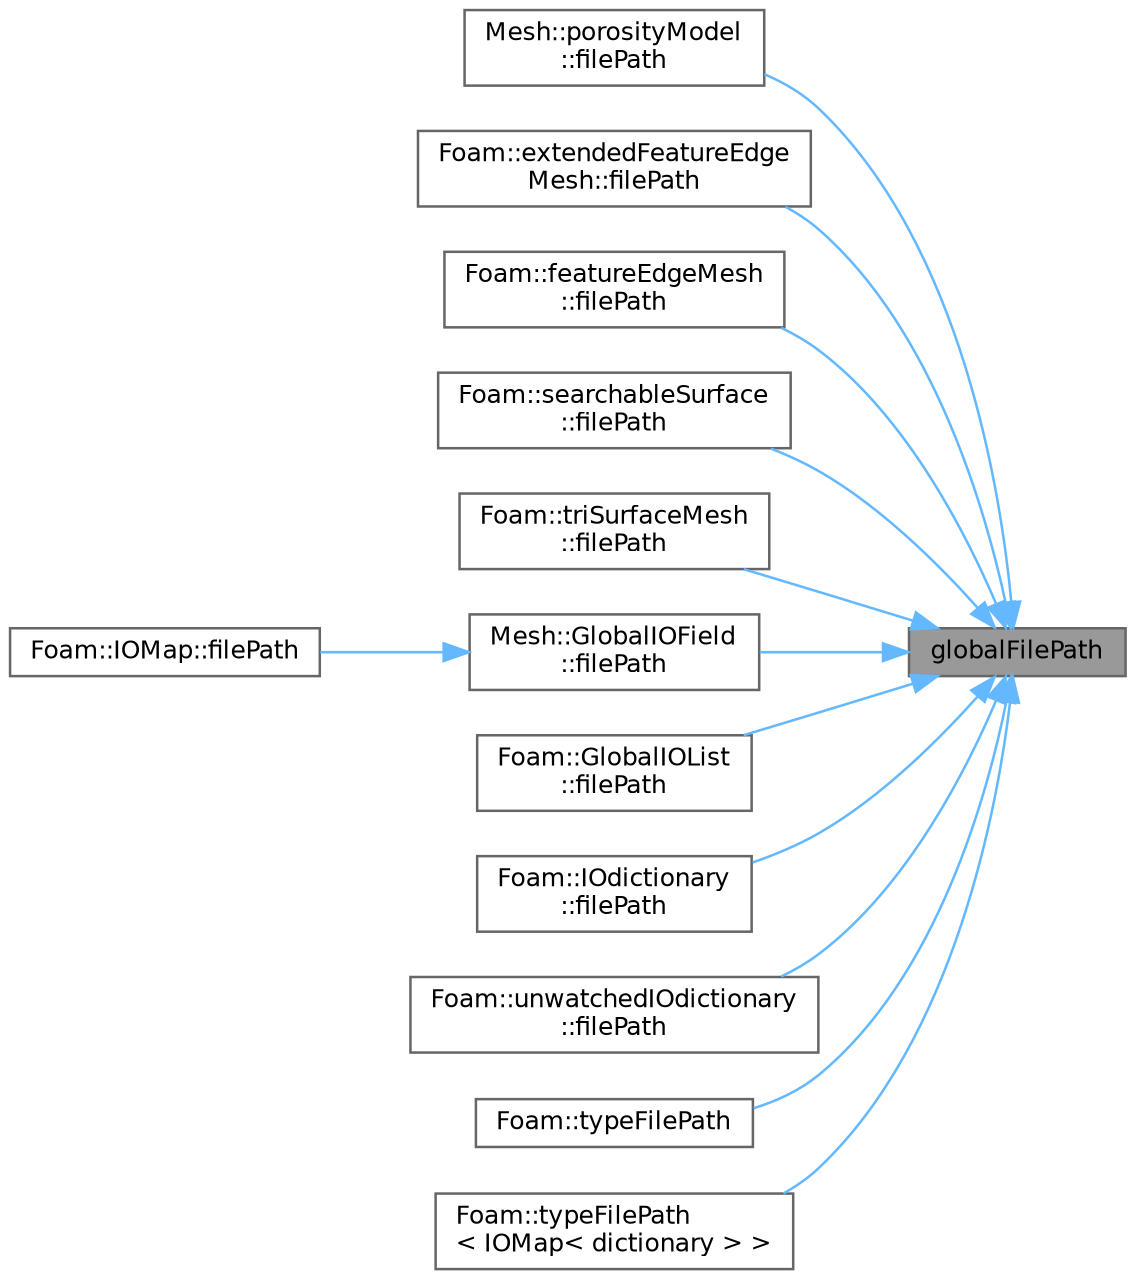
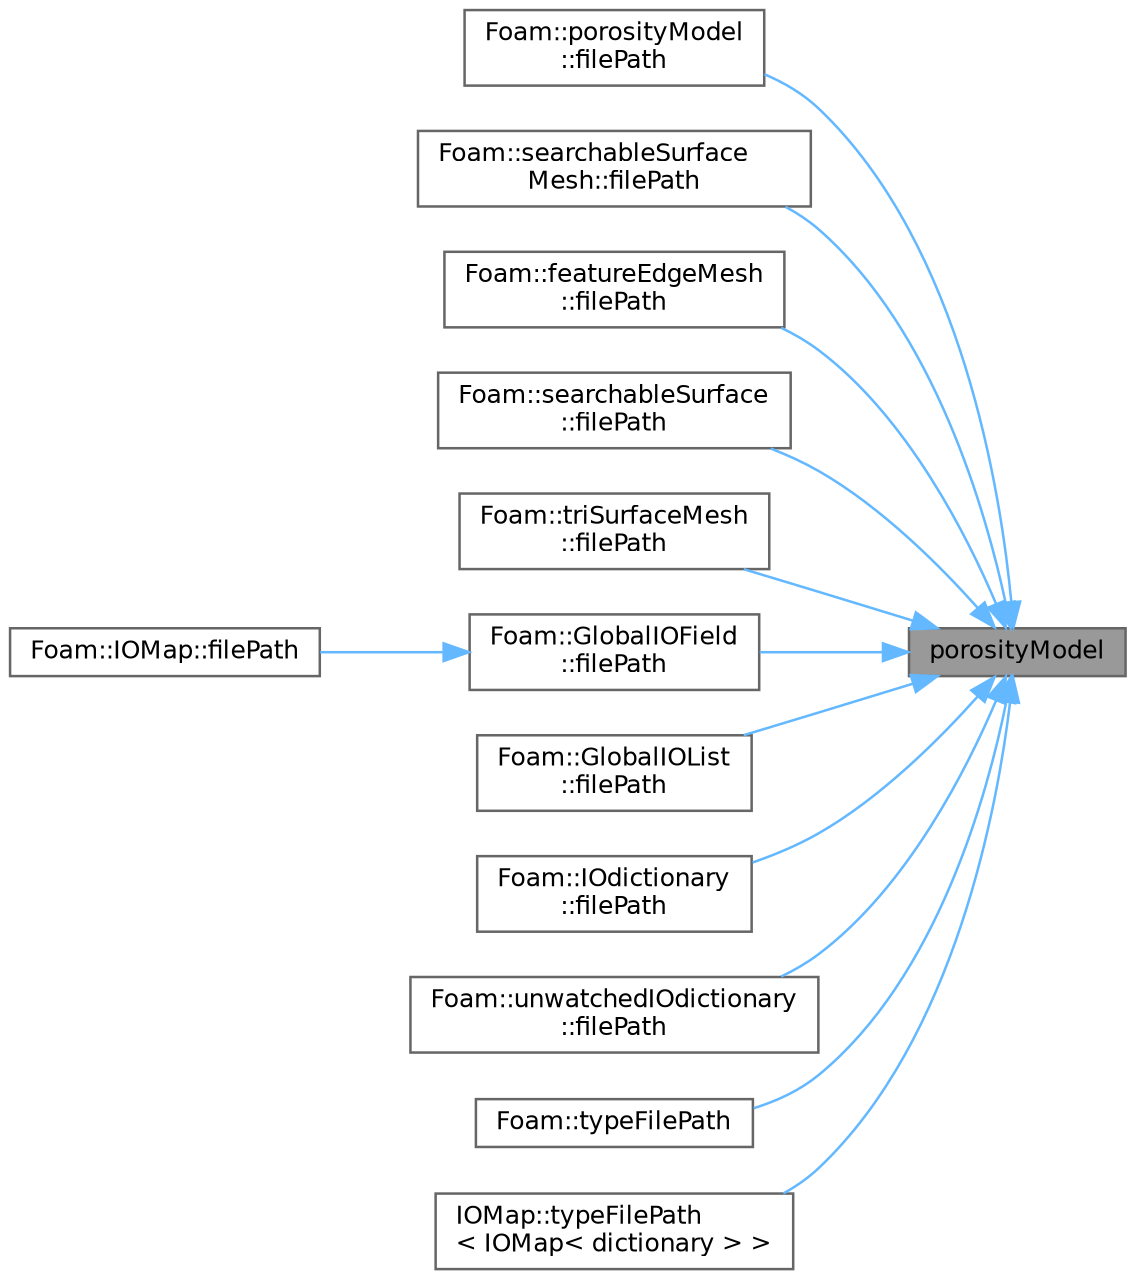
(614, 48) -> (614, 48)
(614, 169) -> (614, 169)
(614, 652) -> (614, 652)
(1017, 652) -> (1017, 652)
(614, 1231) -> (614, 1231)
